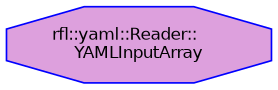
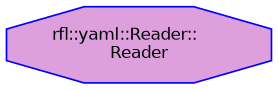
(139, 45) -> (139, 45)
